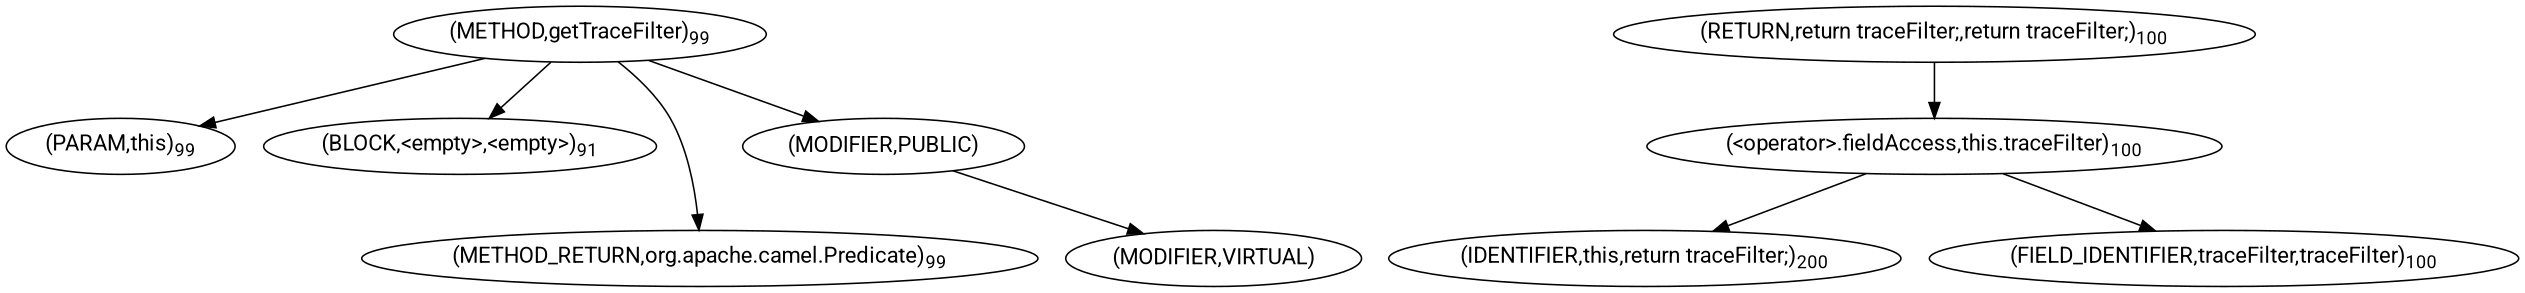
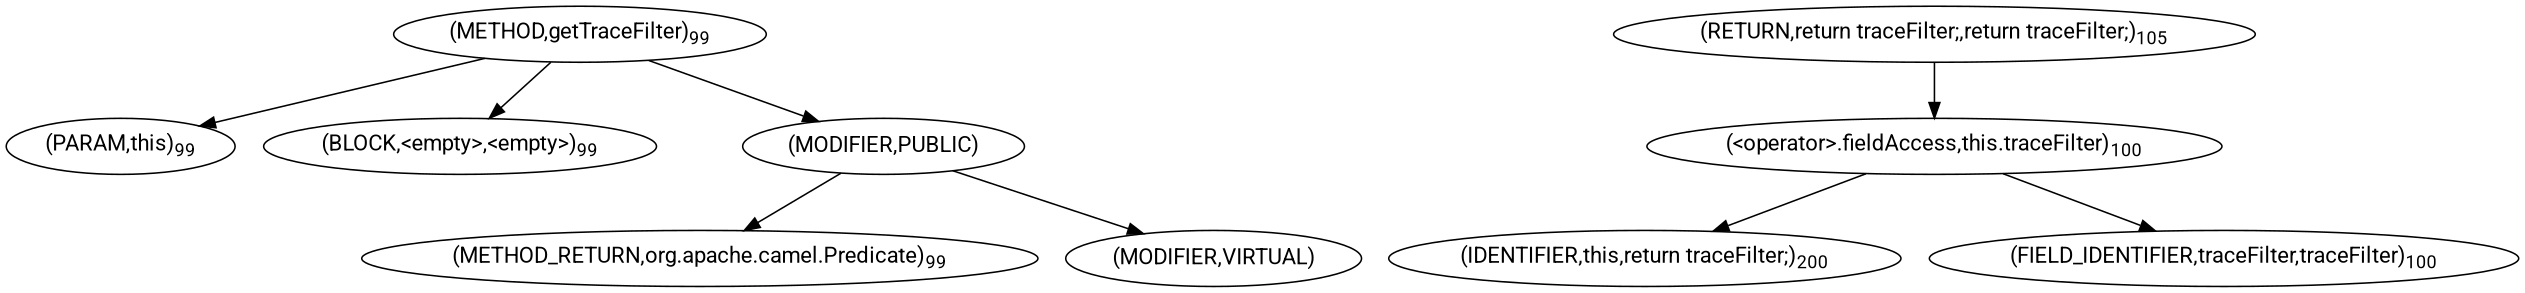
(2152, 32) -> (2152, 32)
(676, 129) -> (799, 198)
(588, 144) -> (588, 144)
